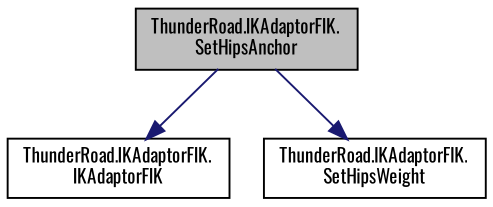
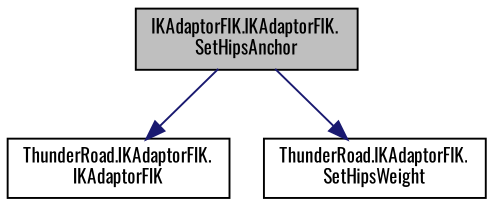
(247, 39) -> (247, 39)
